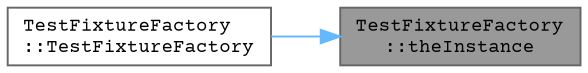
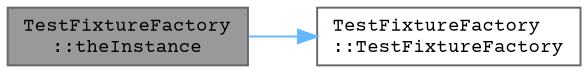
(296, 37) -> (273, 37)
